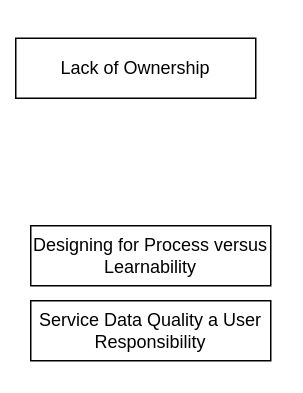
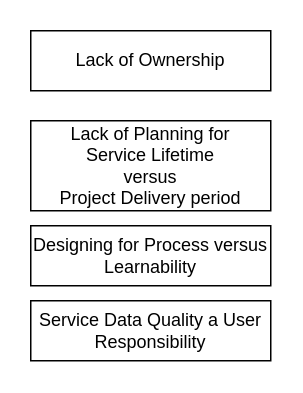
(136, 68) -> (151, 61)
none -> (151, 166)
